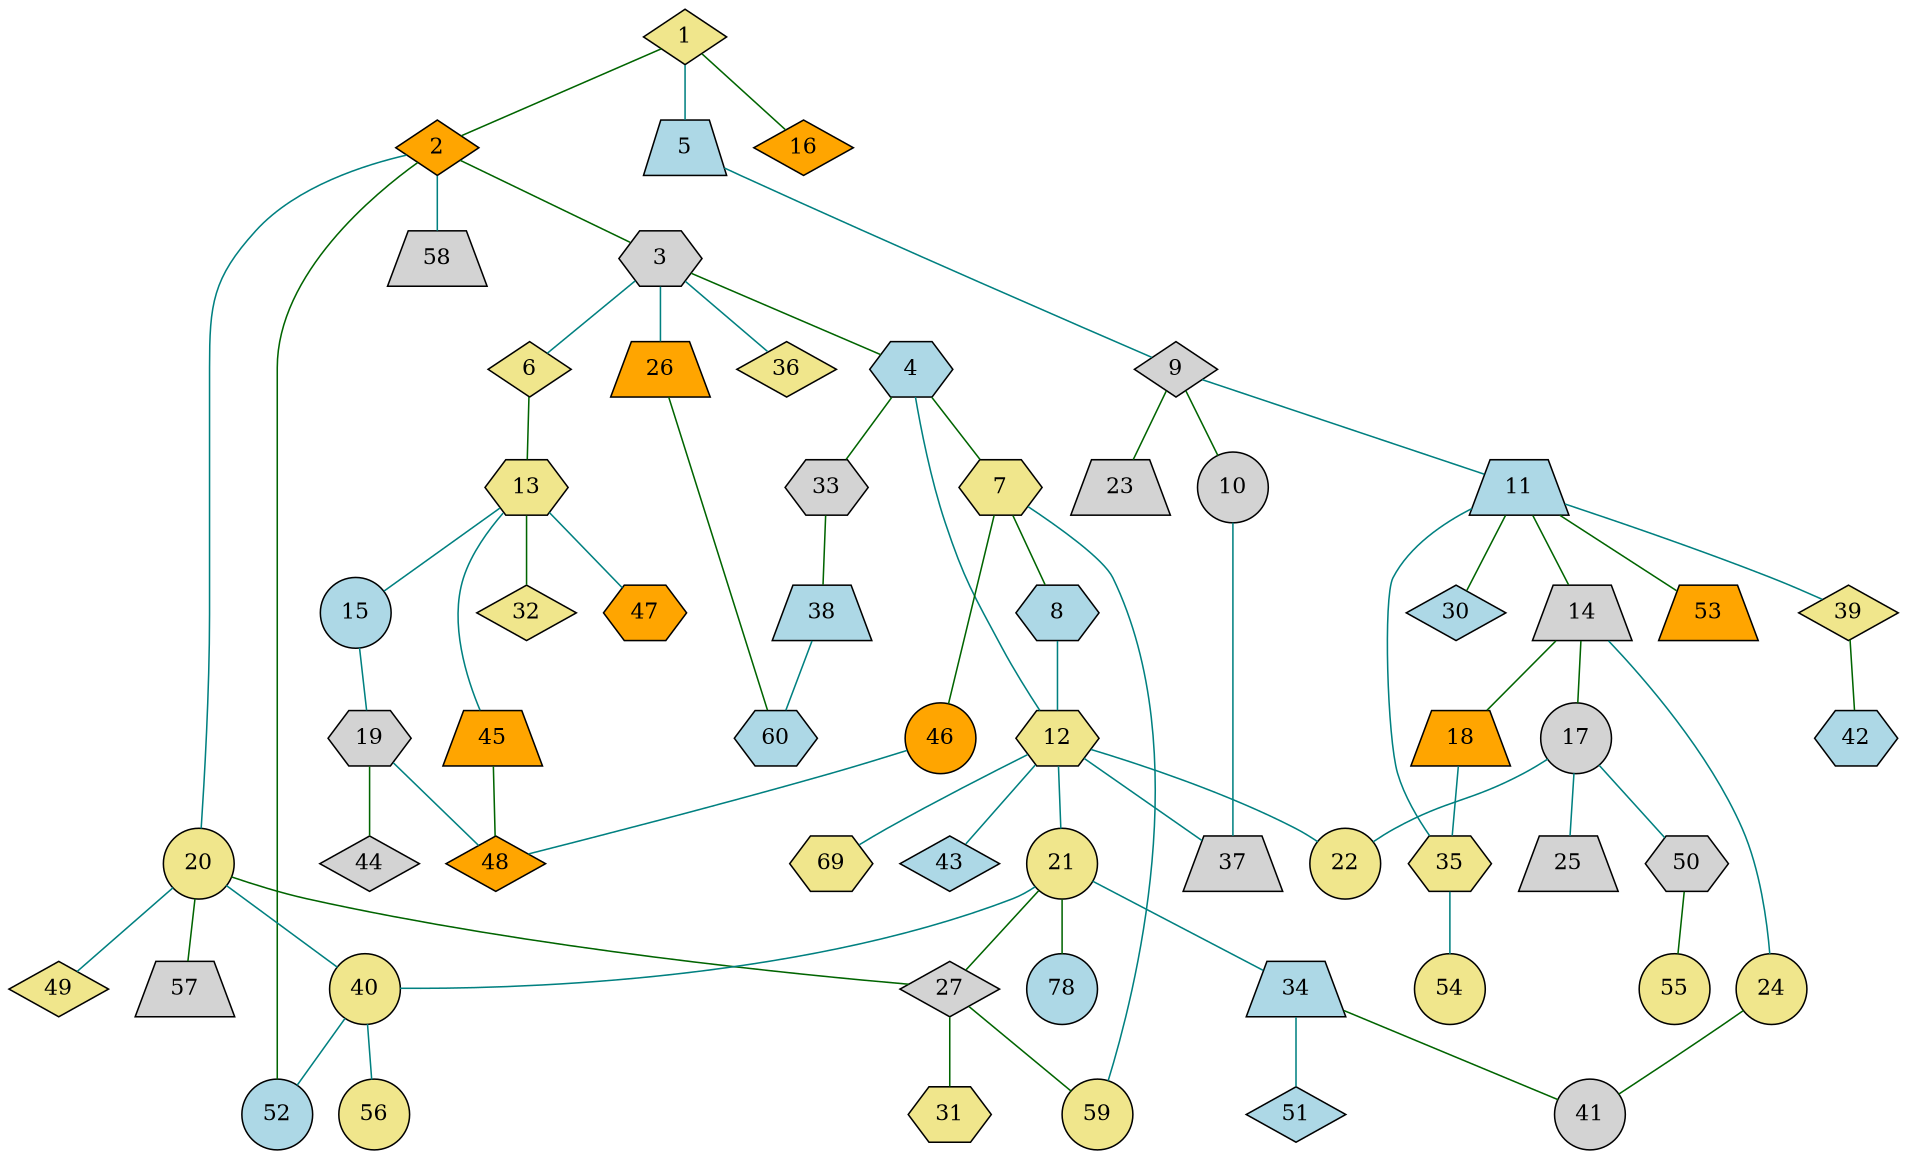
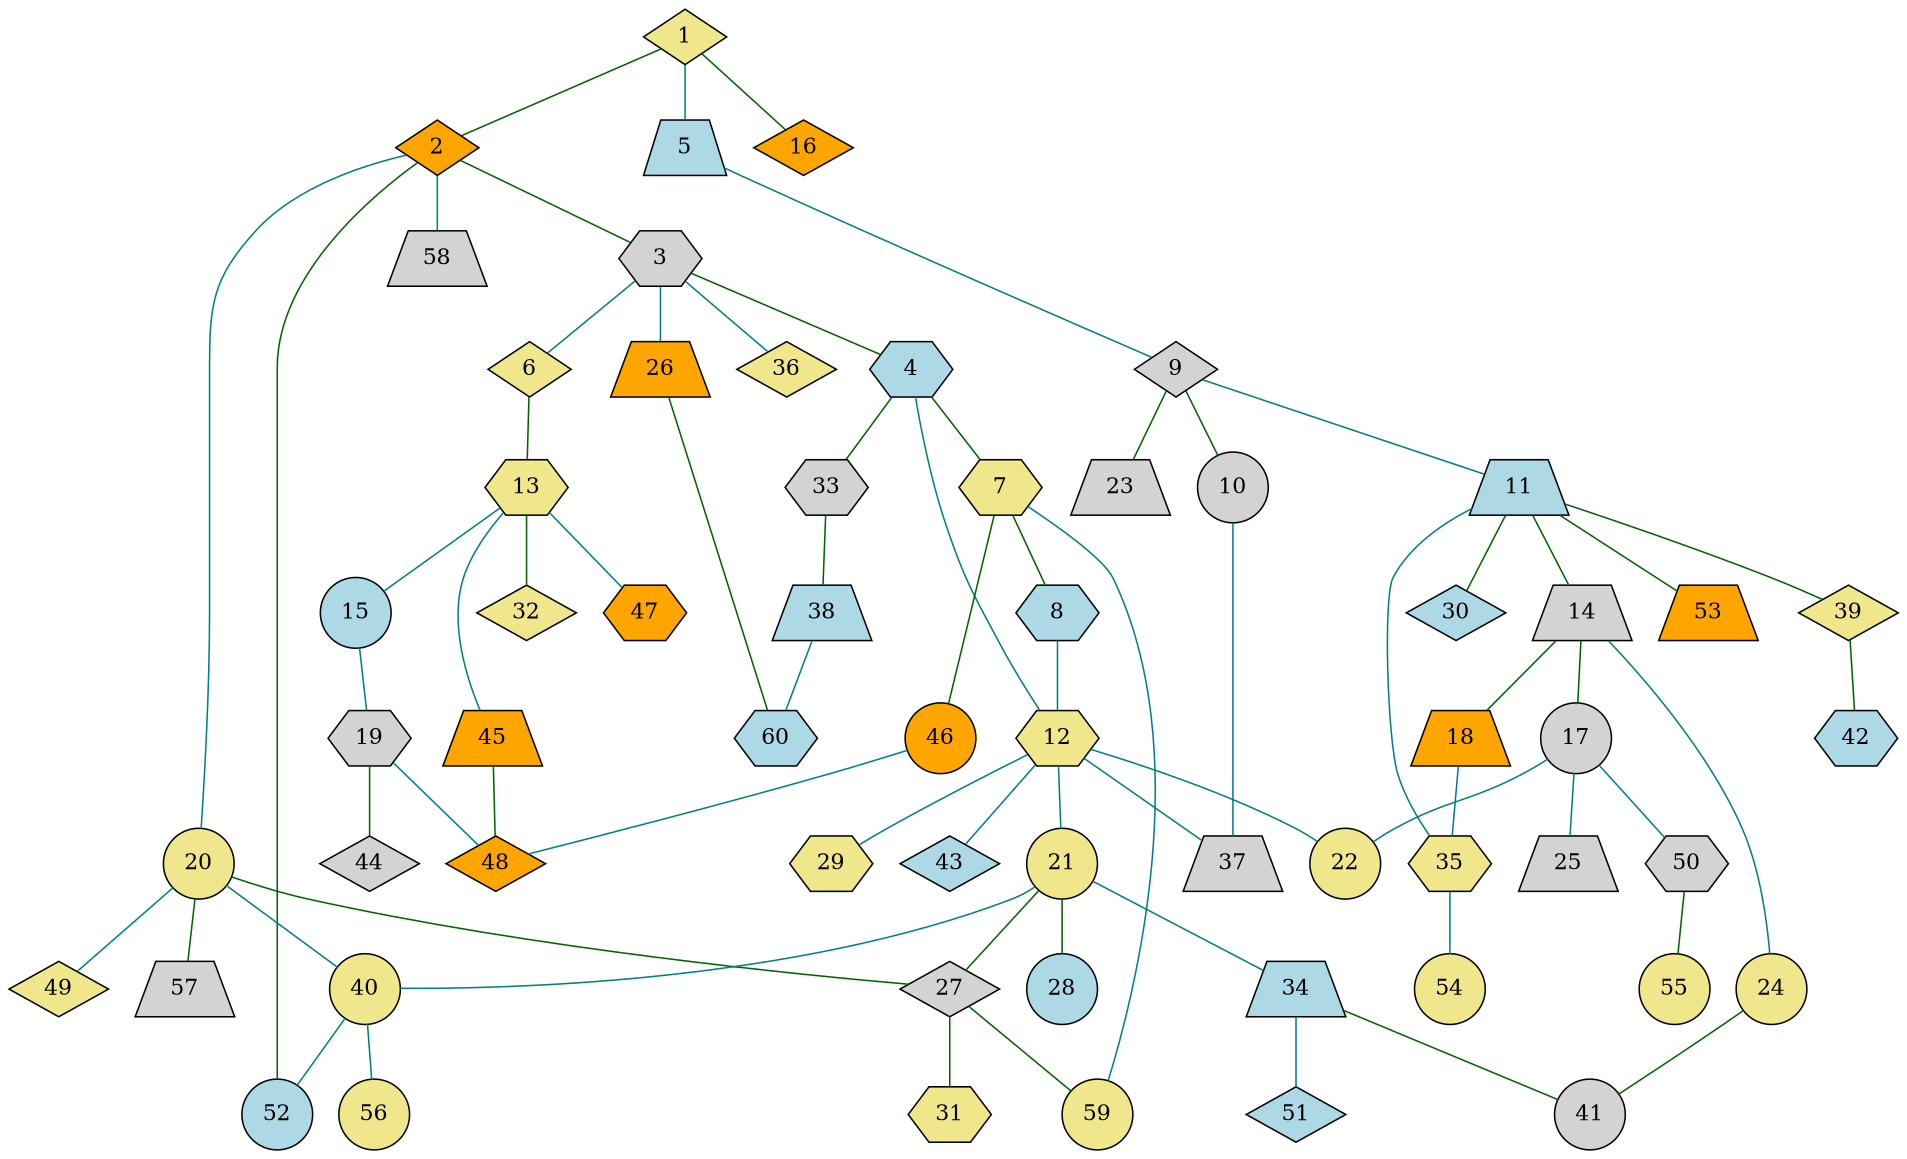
(1695, 549) -> (1695, 549)
(831, 864) -> (831, 864)
(1062, 989) -> (1062, 989)
